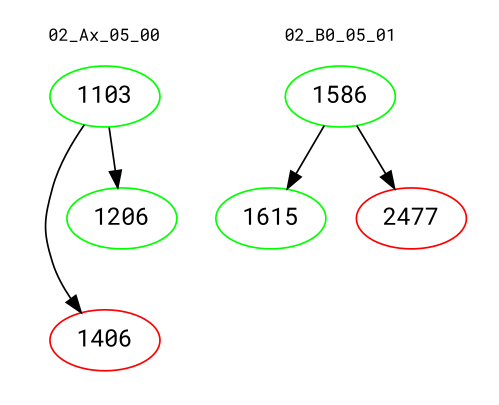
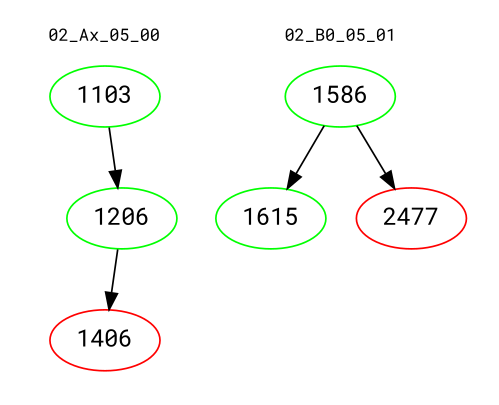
(47, 210) -> (115, 271)
